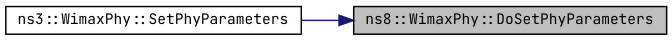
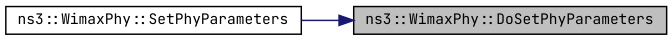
(510, 20) -> (510, 20)
